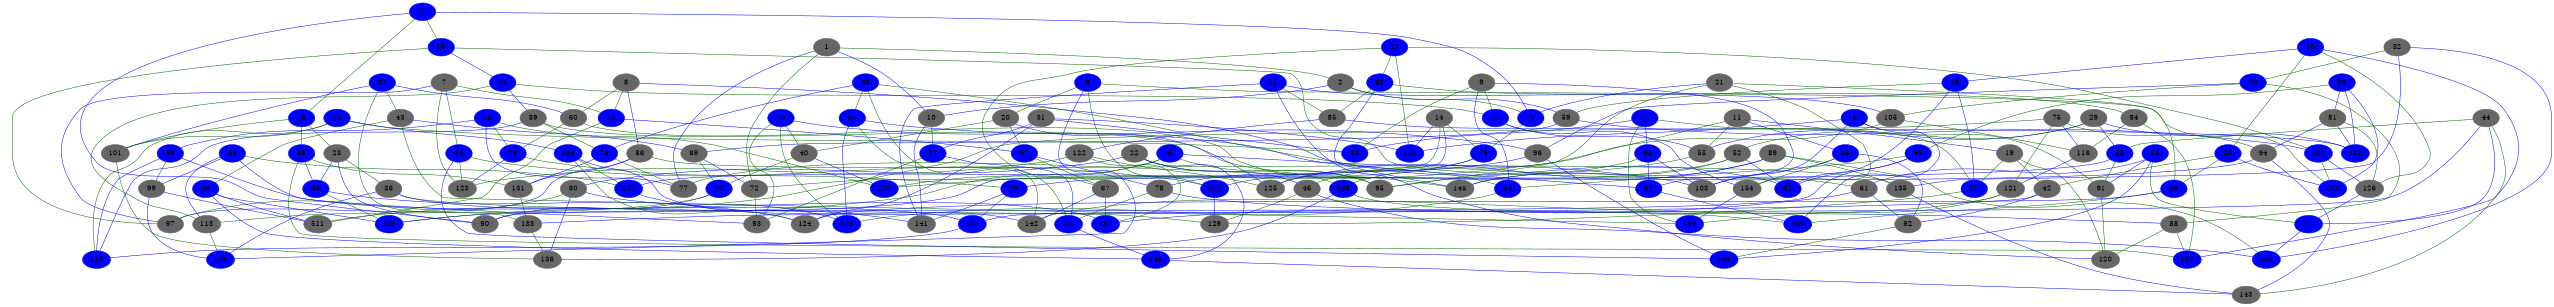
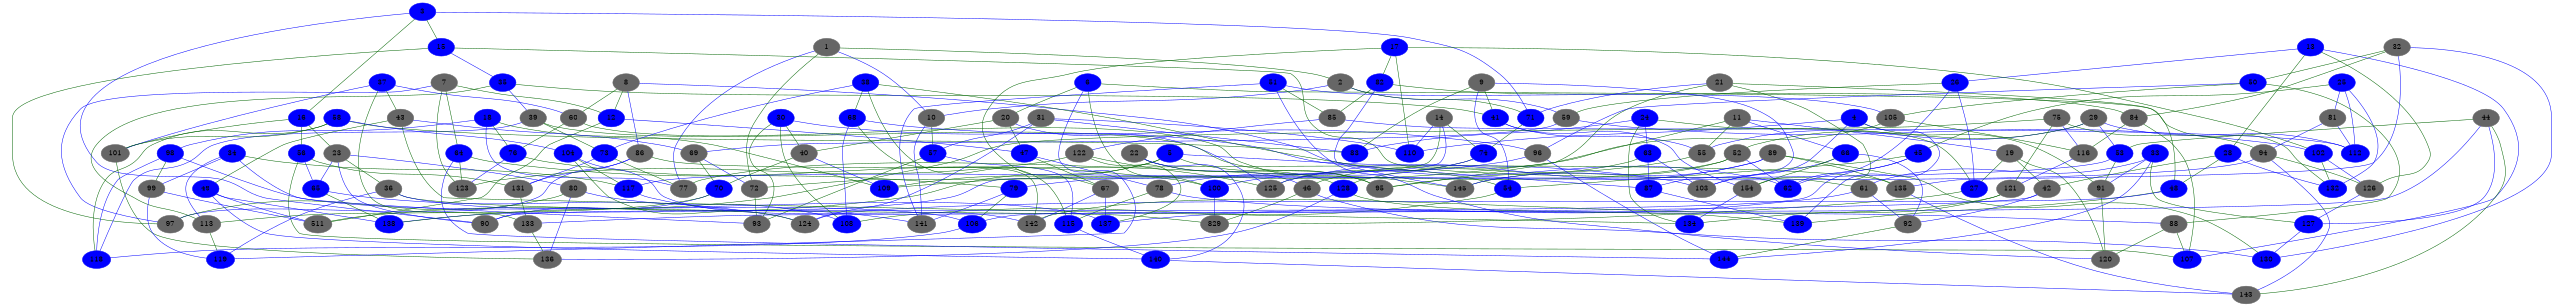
none -> (2251, 96)
(2374, 144) -> (2313, 167)
(854, 171) -> (435, 165)
(1215, 224) -> (1215, 224)
